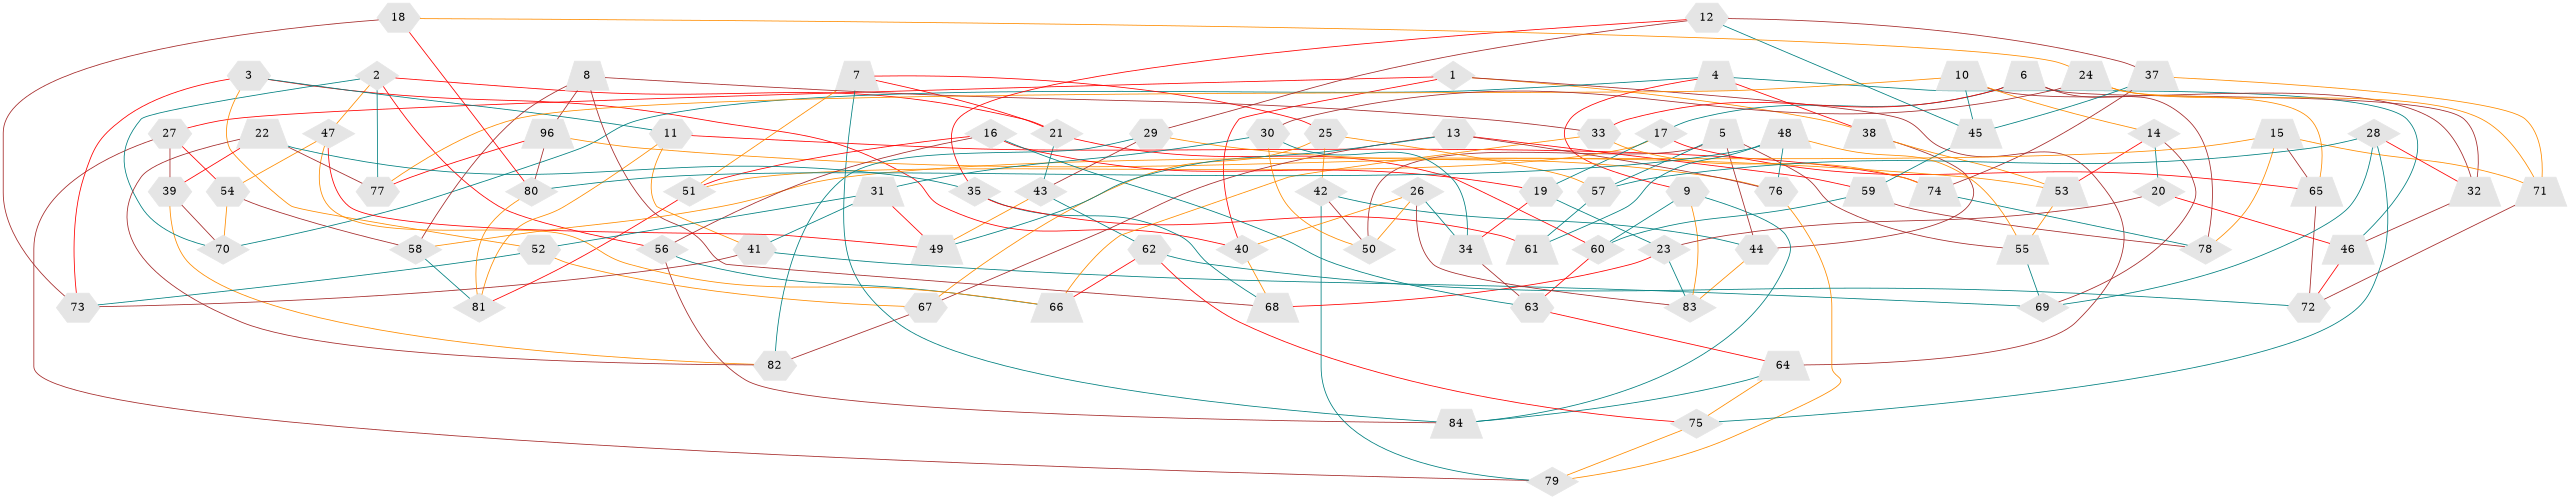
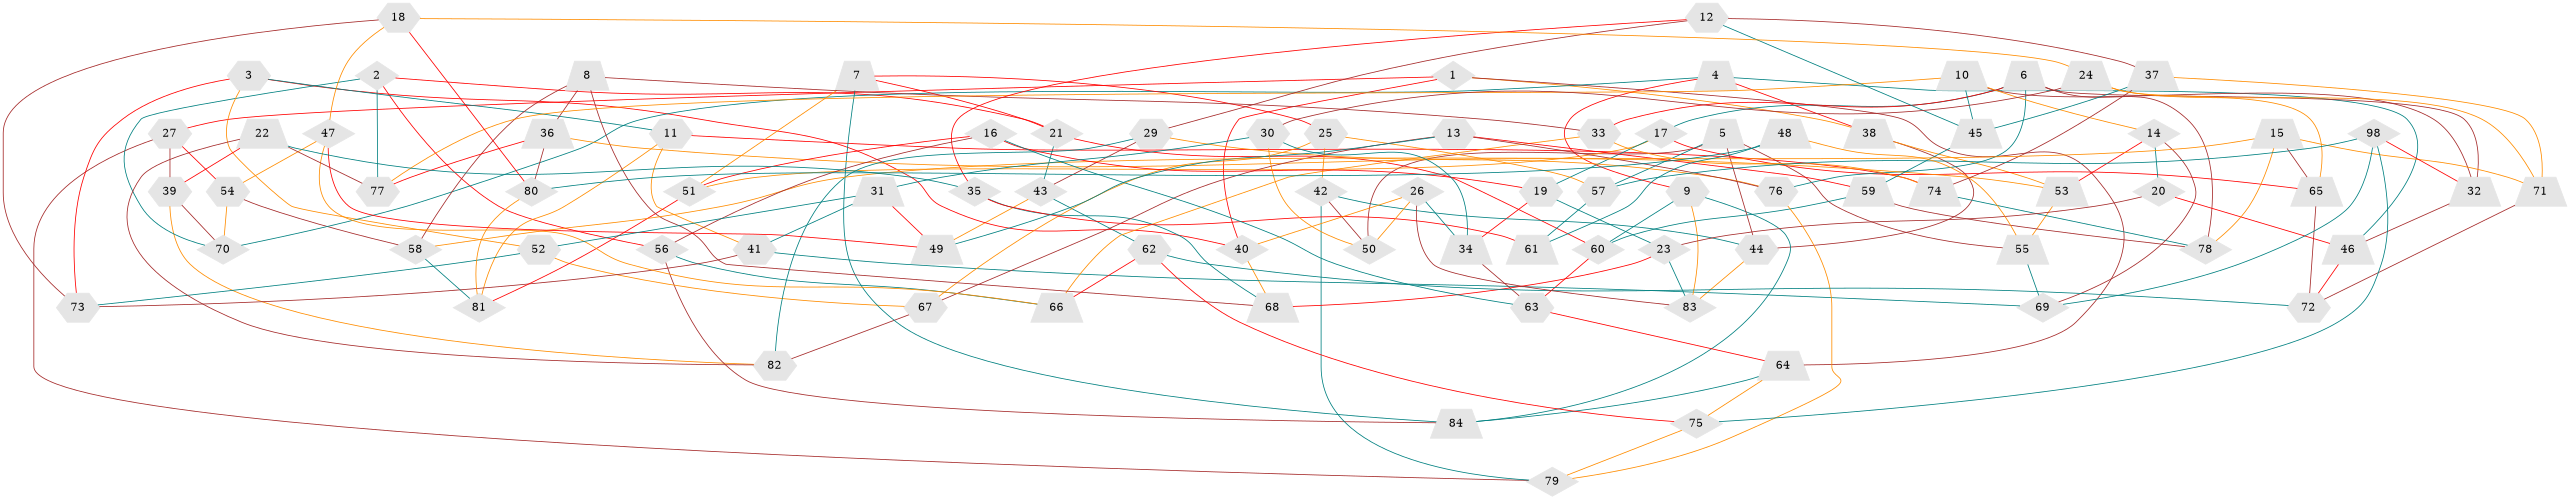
(353, 104) -> (345, 66)
(548, 134) -> (548, 134)
(2374, 134) -> (2374, 134)
(1781, 163) -> (1934, 169)
